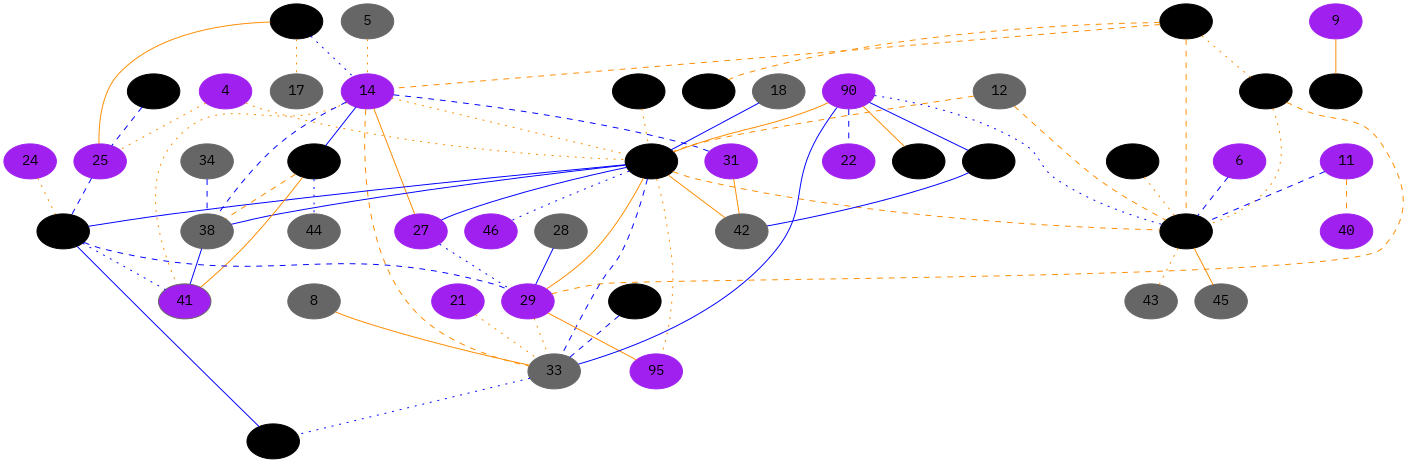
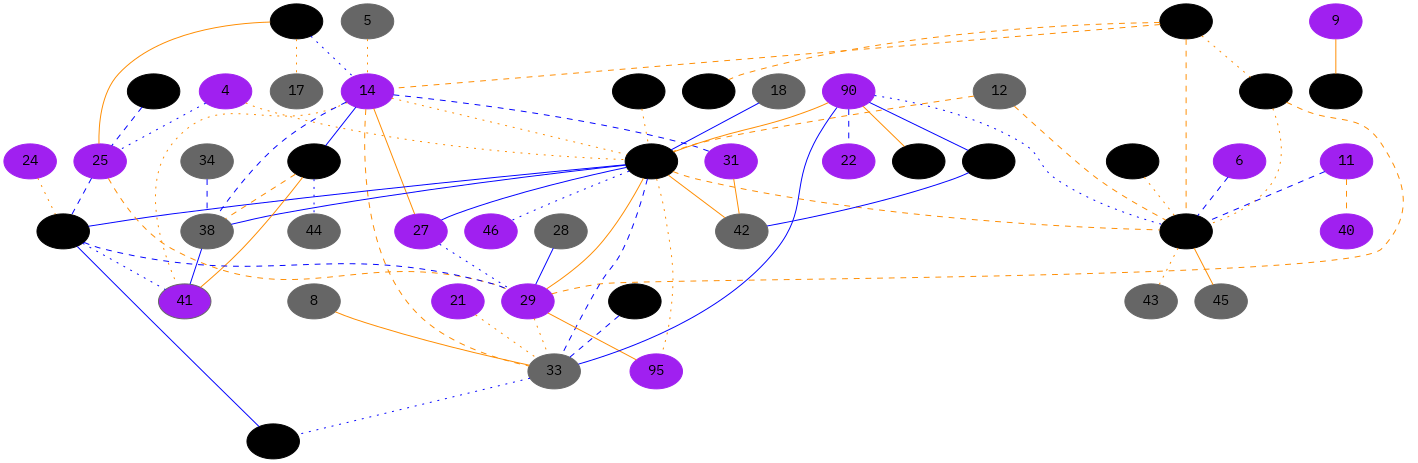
(163, 126) -> (163, 126)
none -> (291, 279)
